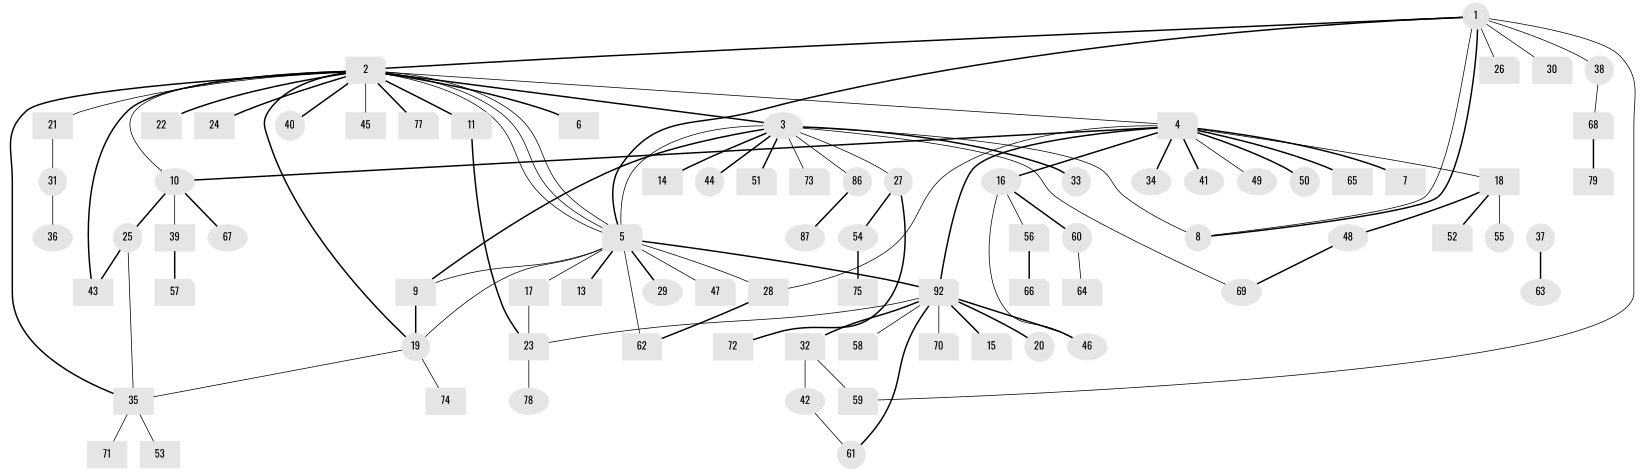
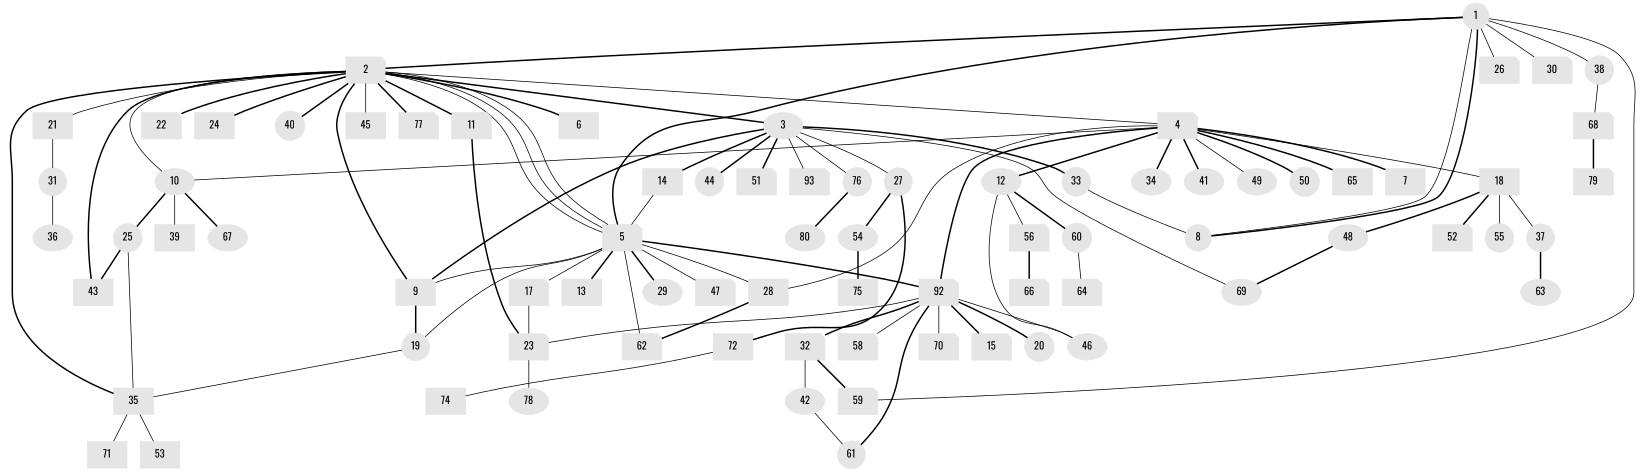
(997, 144) -> (1136, 213)
(667, 145) -> (642, 210)
(676, 154) -> (676, 154)
(810, 182) -> (810, 182)
(857, 182) -> (857, 182)
(1001, 182) -> (1001, 182)
(294, 196) -> (354, 185)
none -> (1521, 211)
(805, 238) -> (805, 238)
(175, 292) -> none
(1002, 313) -> (1002, 313)
(430, 374) -> (589, 374)
(831, 374) -> (831, 374)
